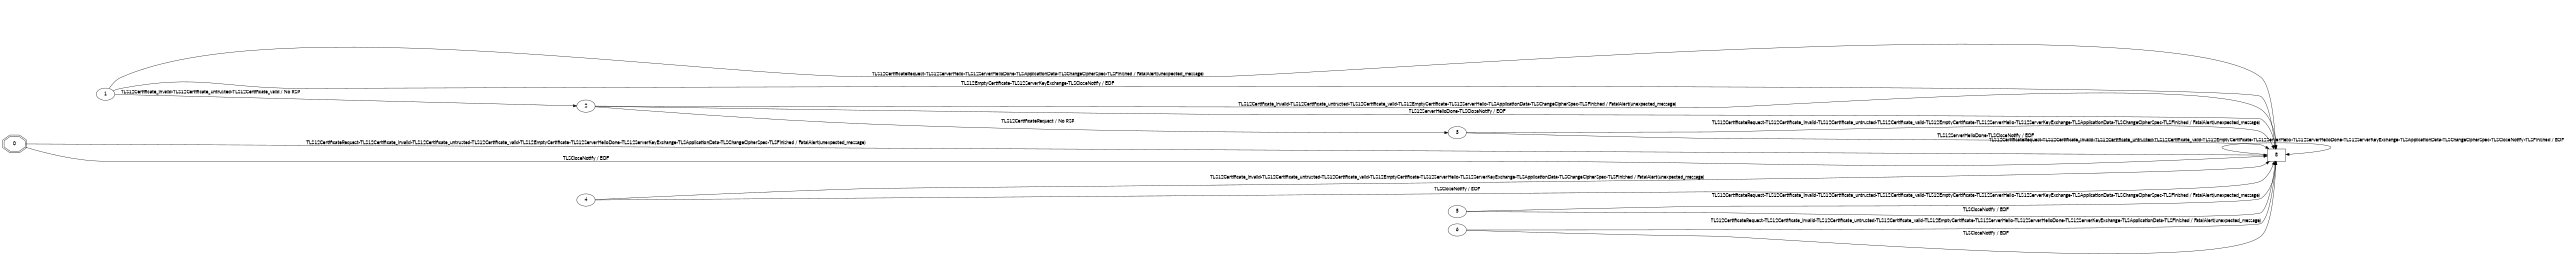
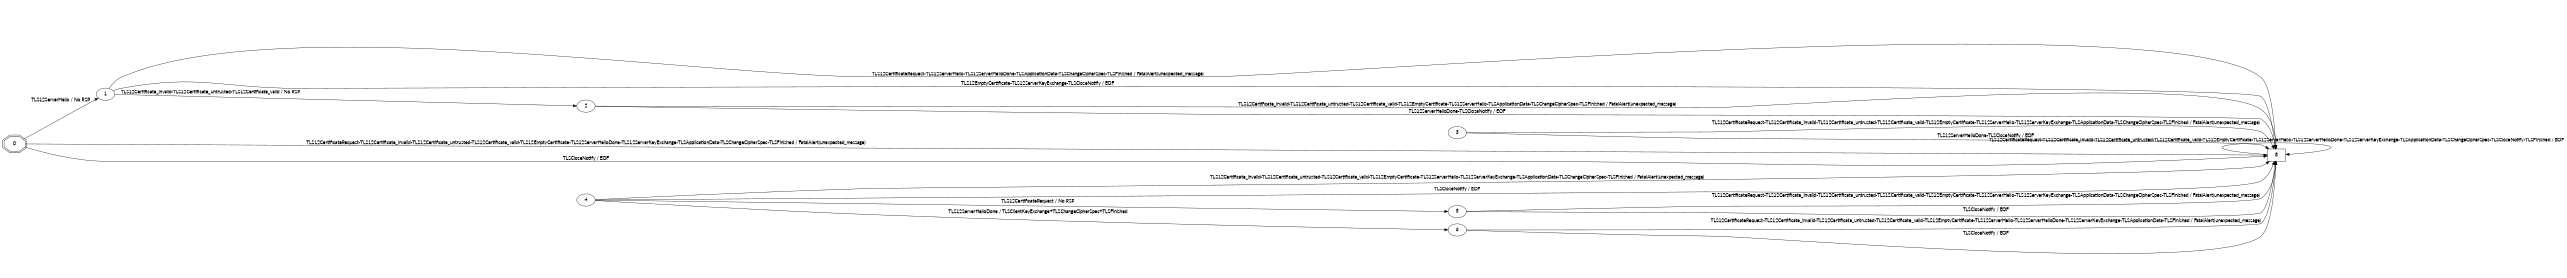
none -> (59, 119)
(1020, 129) -> none
none -> (1020, 206)
none -> (1020, 220)
